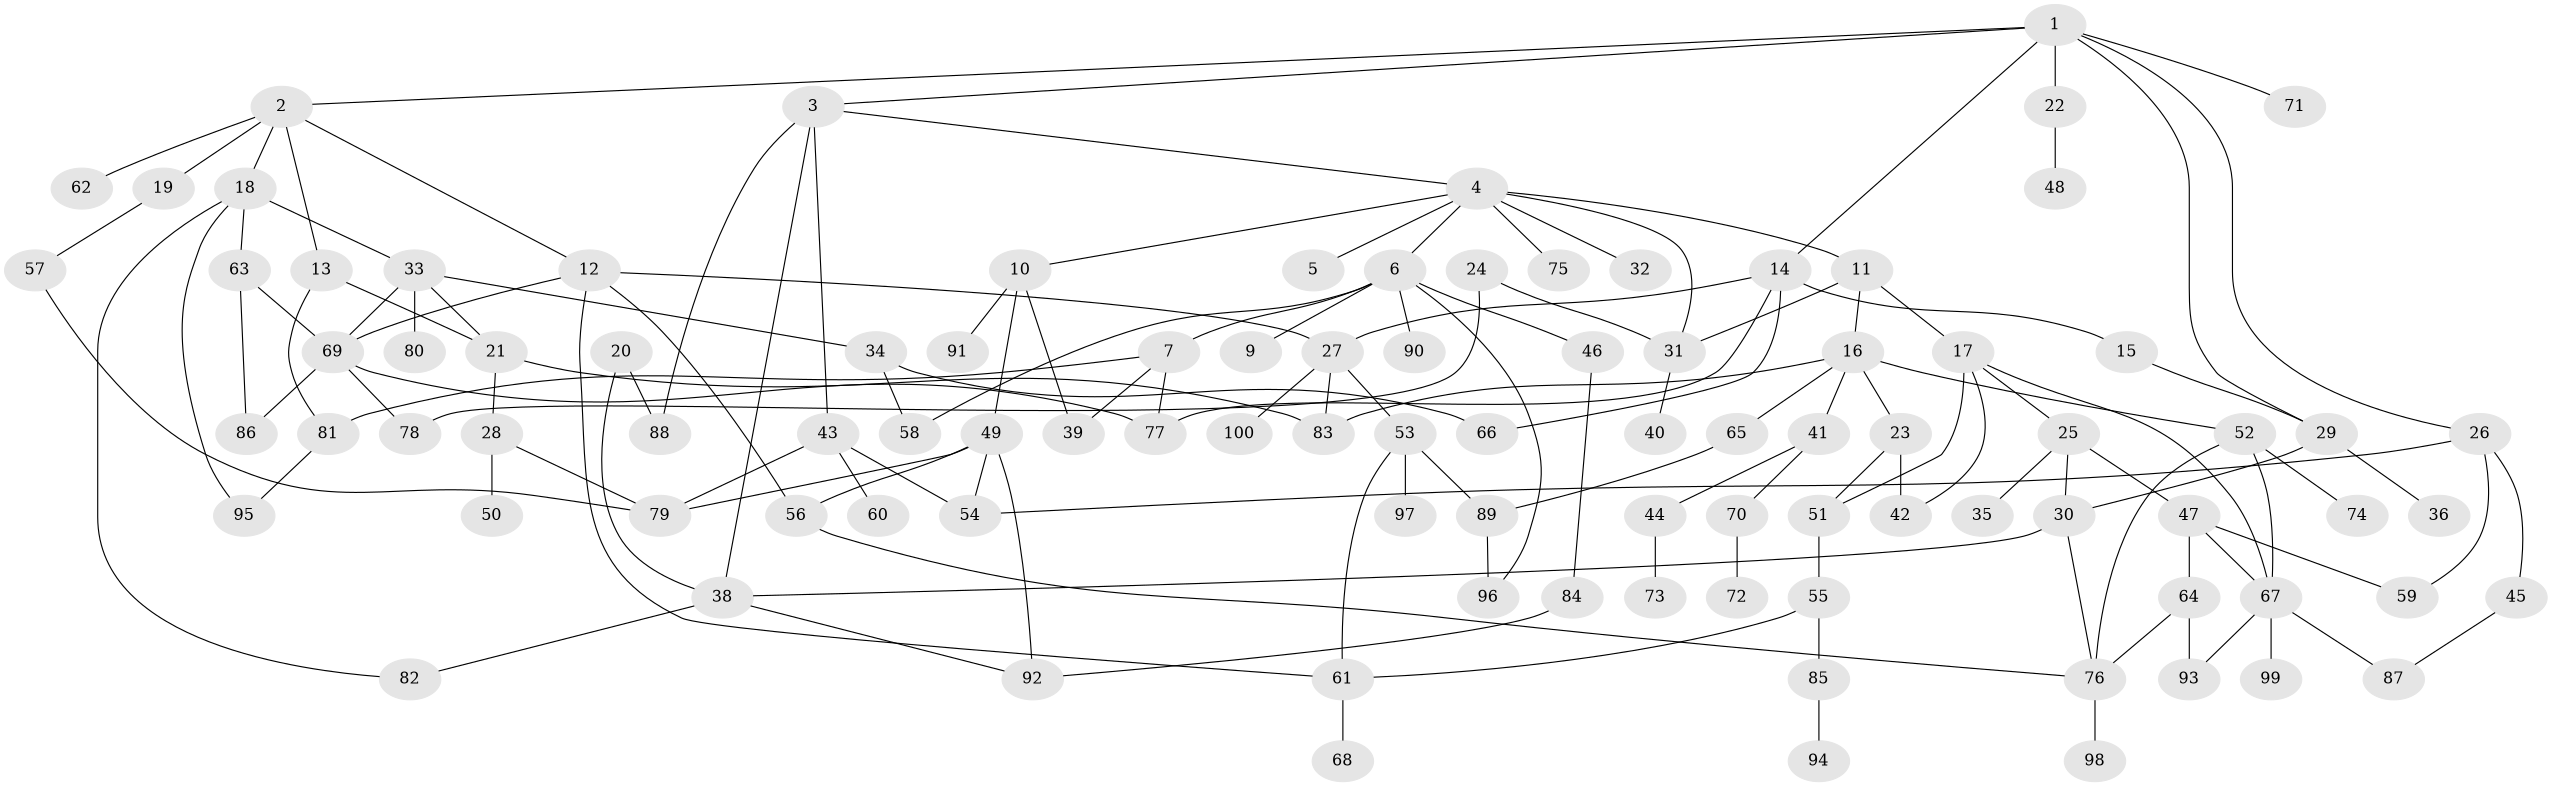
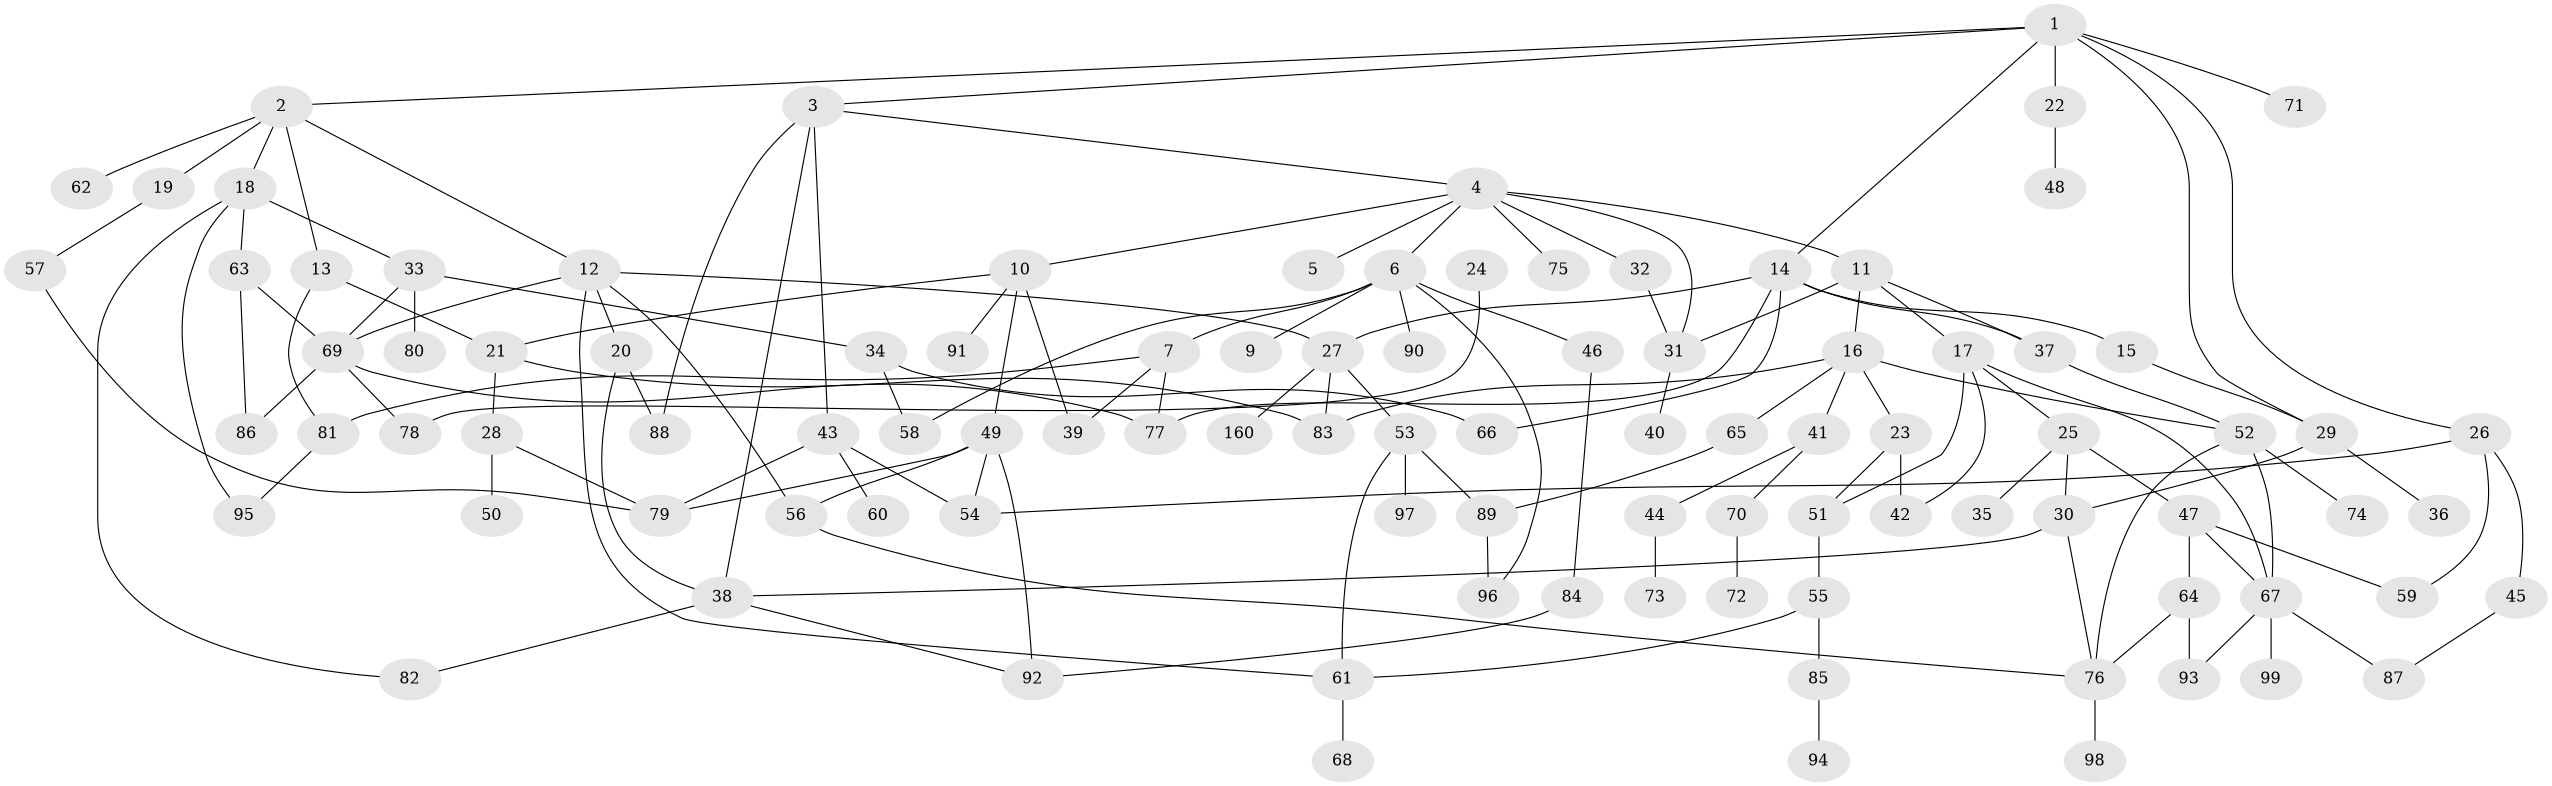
none -> (606, 311)
(1576, 311) -> (1658, 311)
(457, 312) -> (757, 304)
none -> (2045, 352)
(1239, 434) -> (1239, 434)
